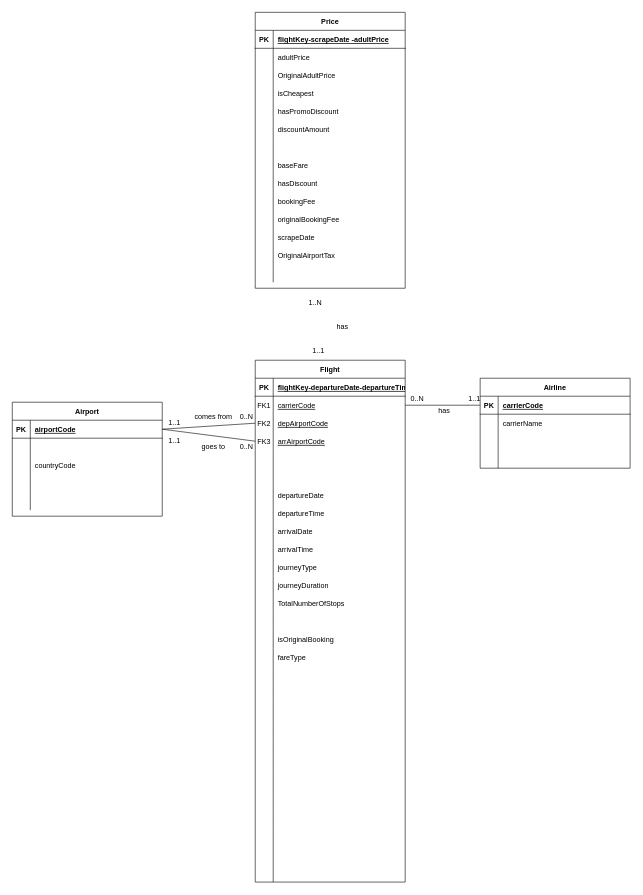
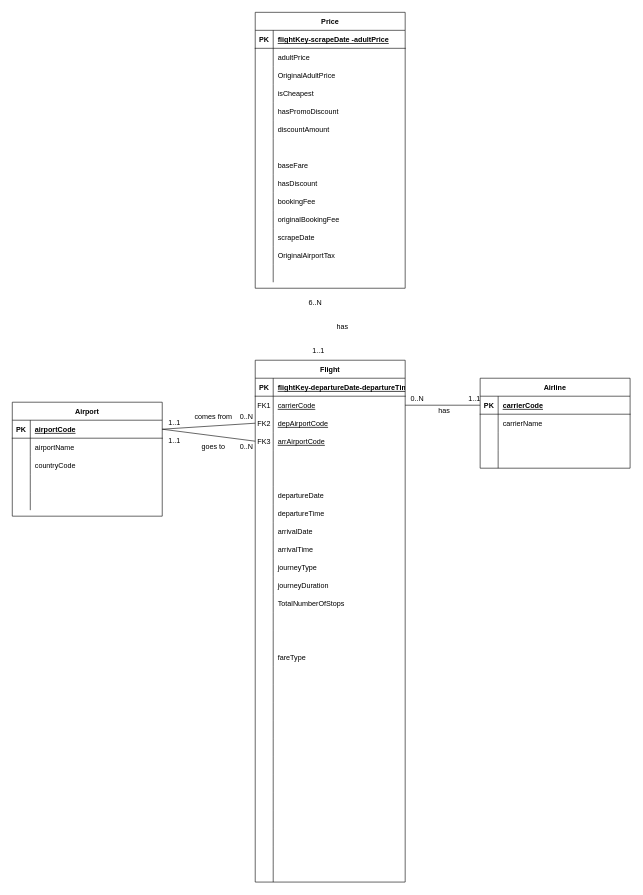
(316, 303) -> (316, 303)
none -> (96, 447)
(339, 639) -> none
